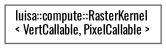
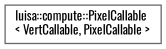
(83, 24) -> (83, 24)
